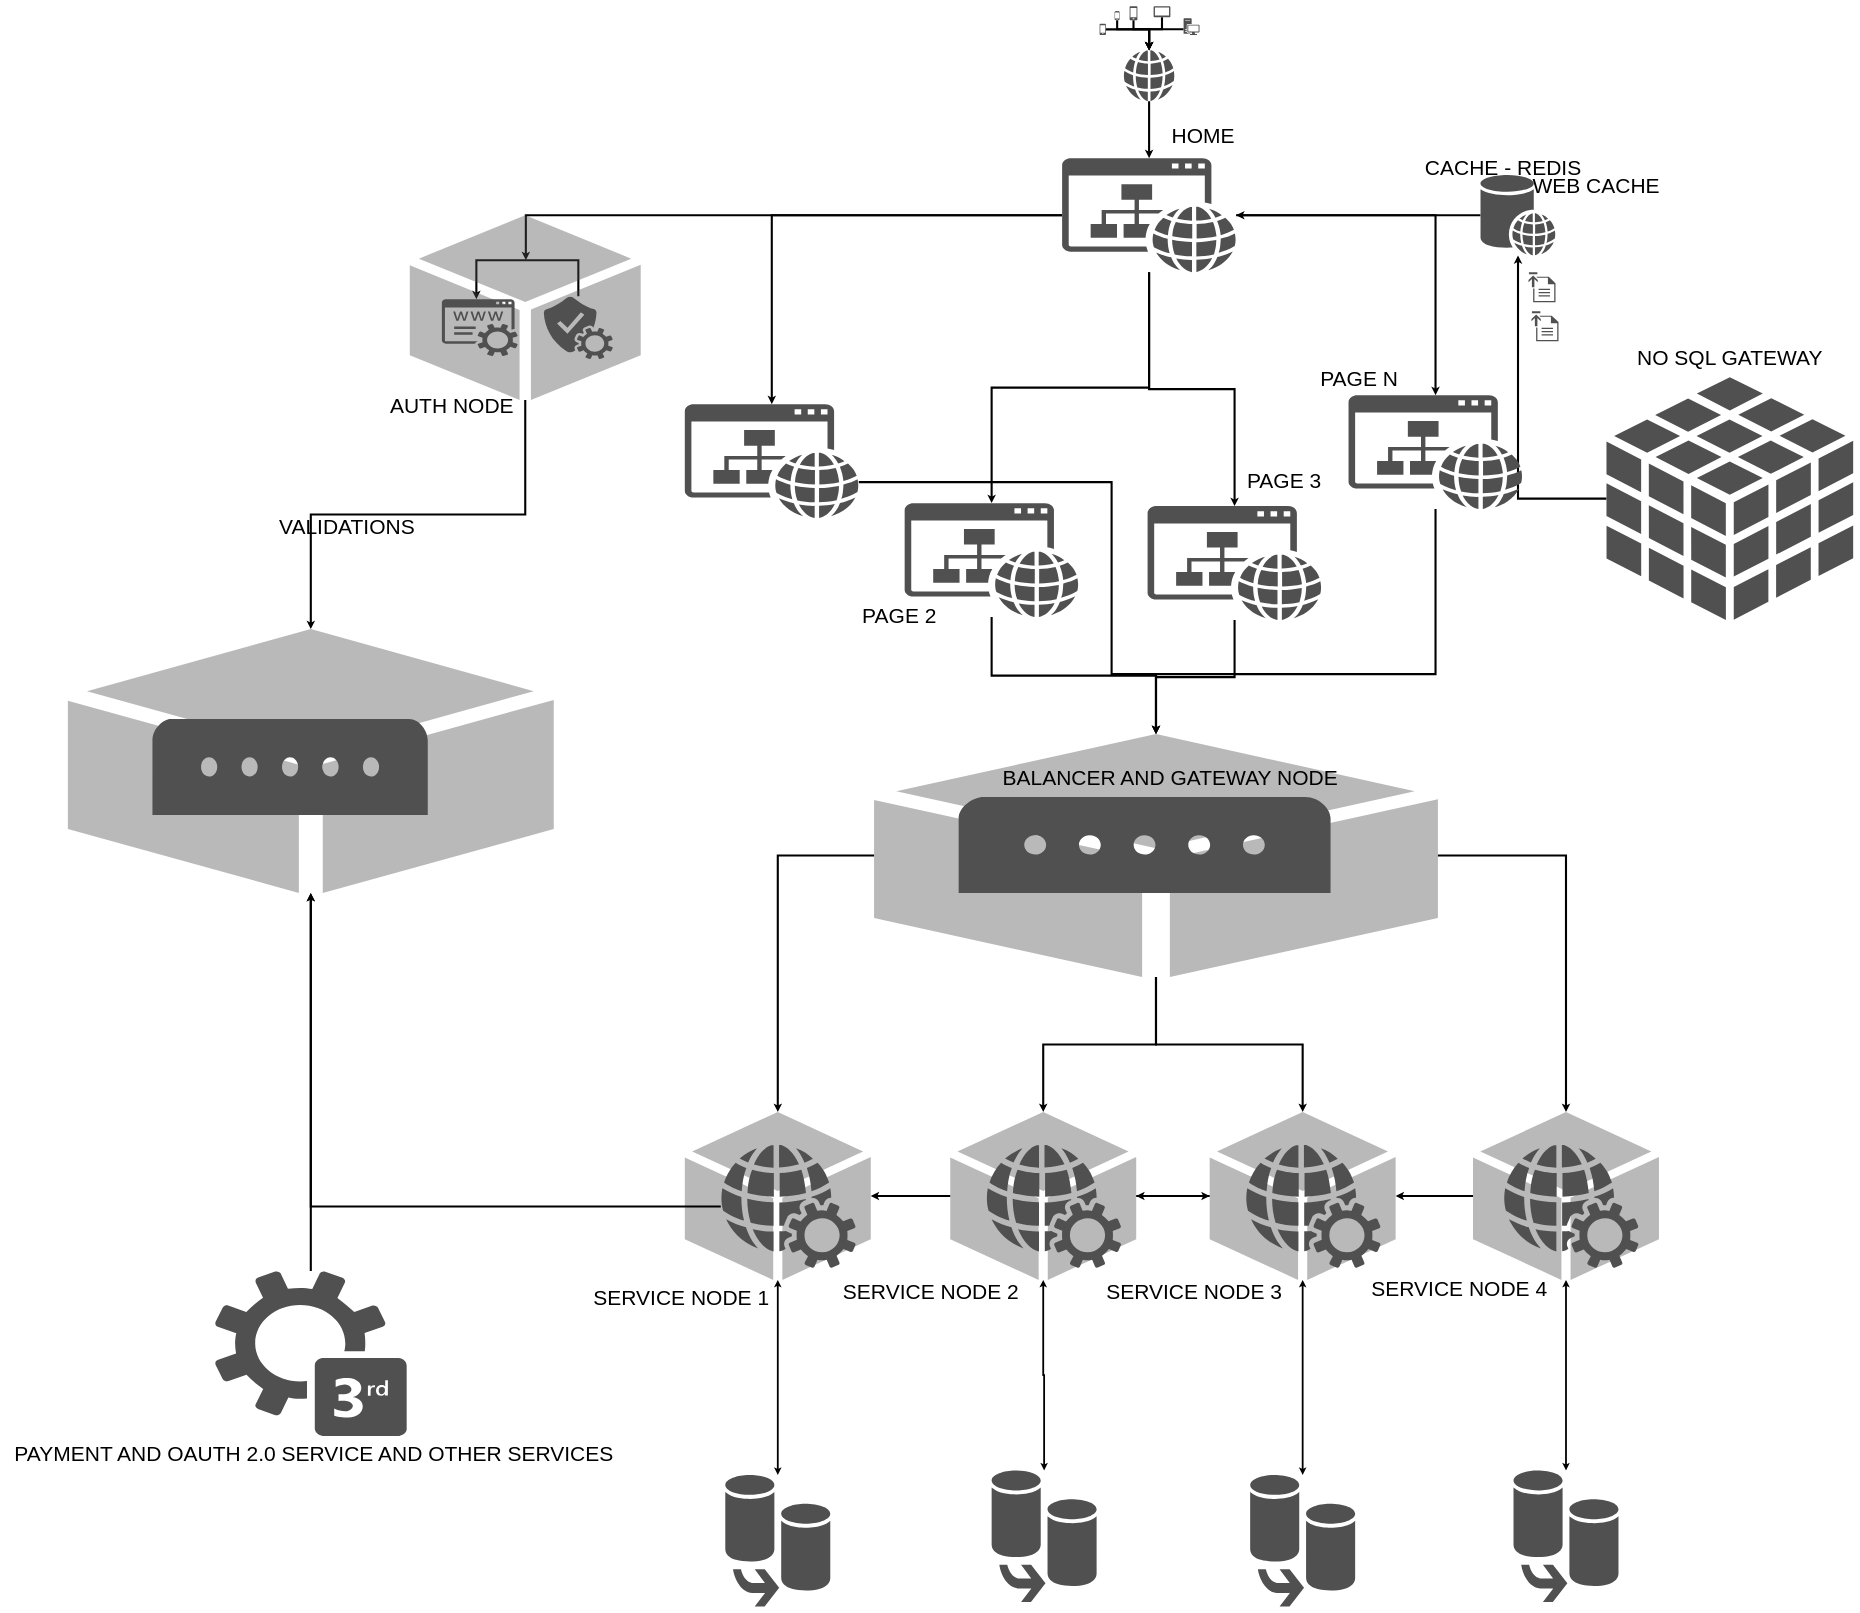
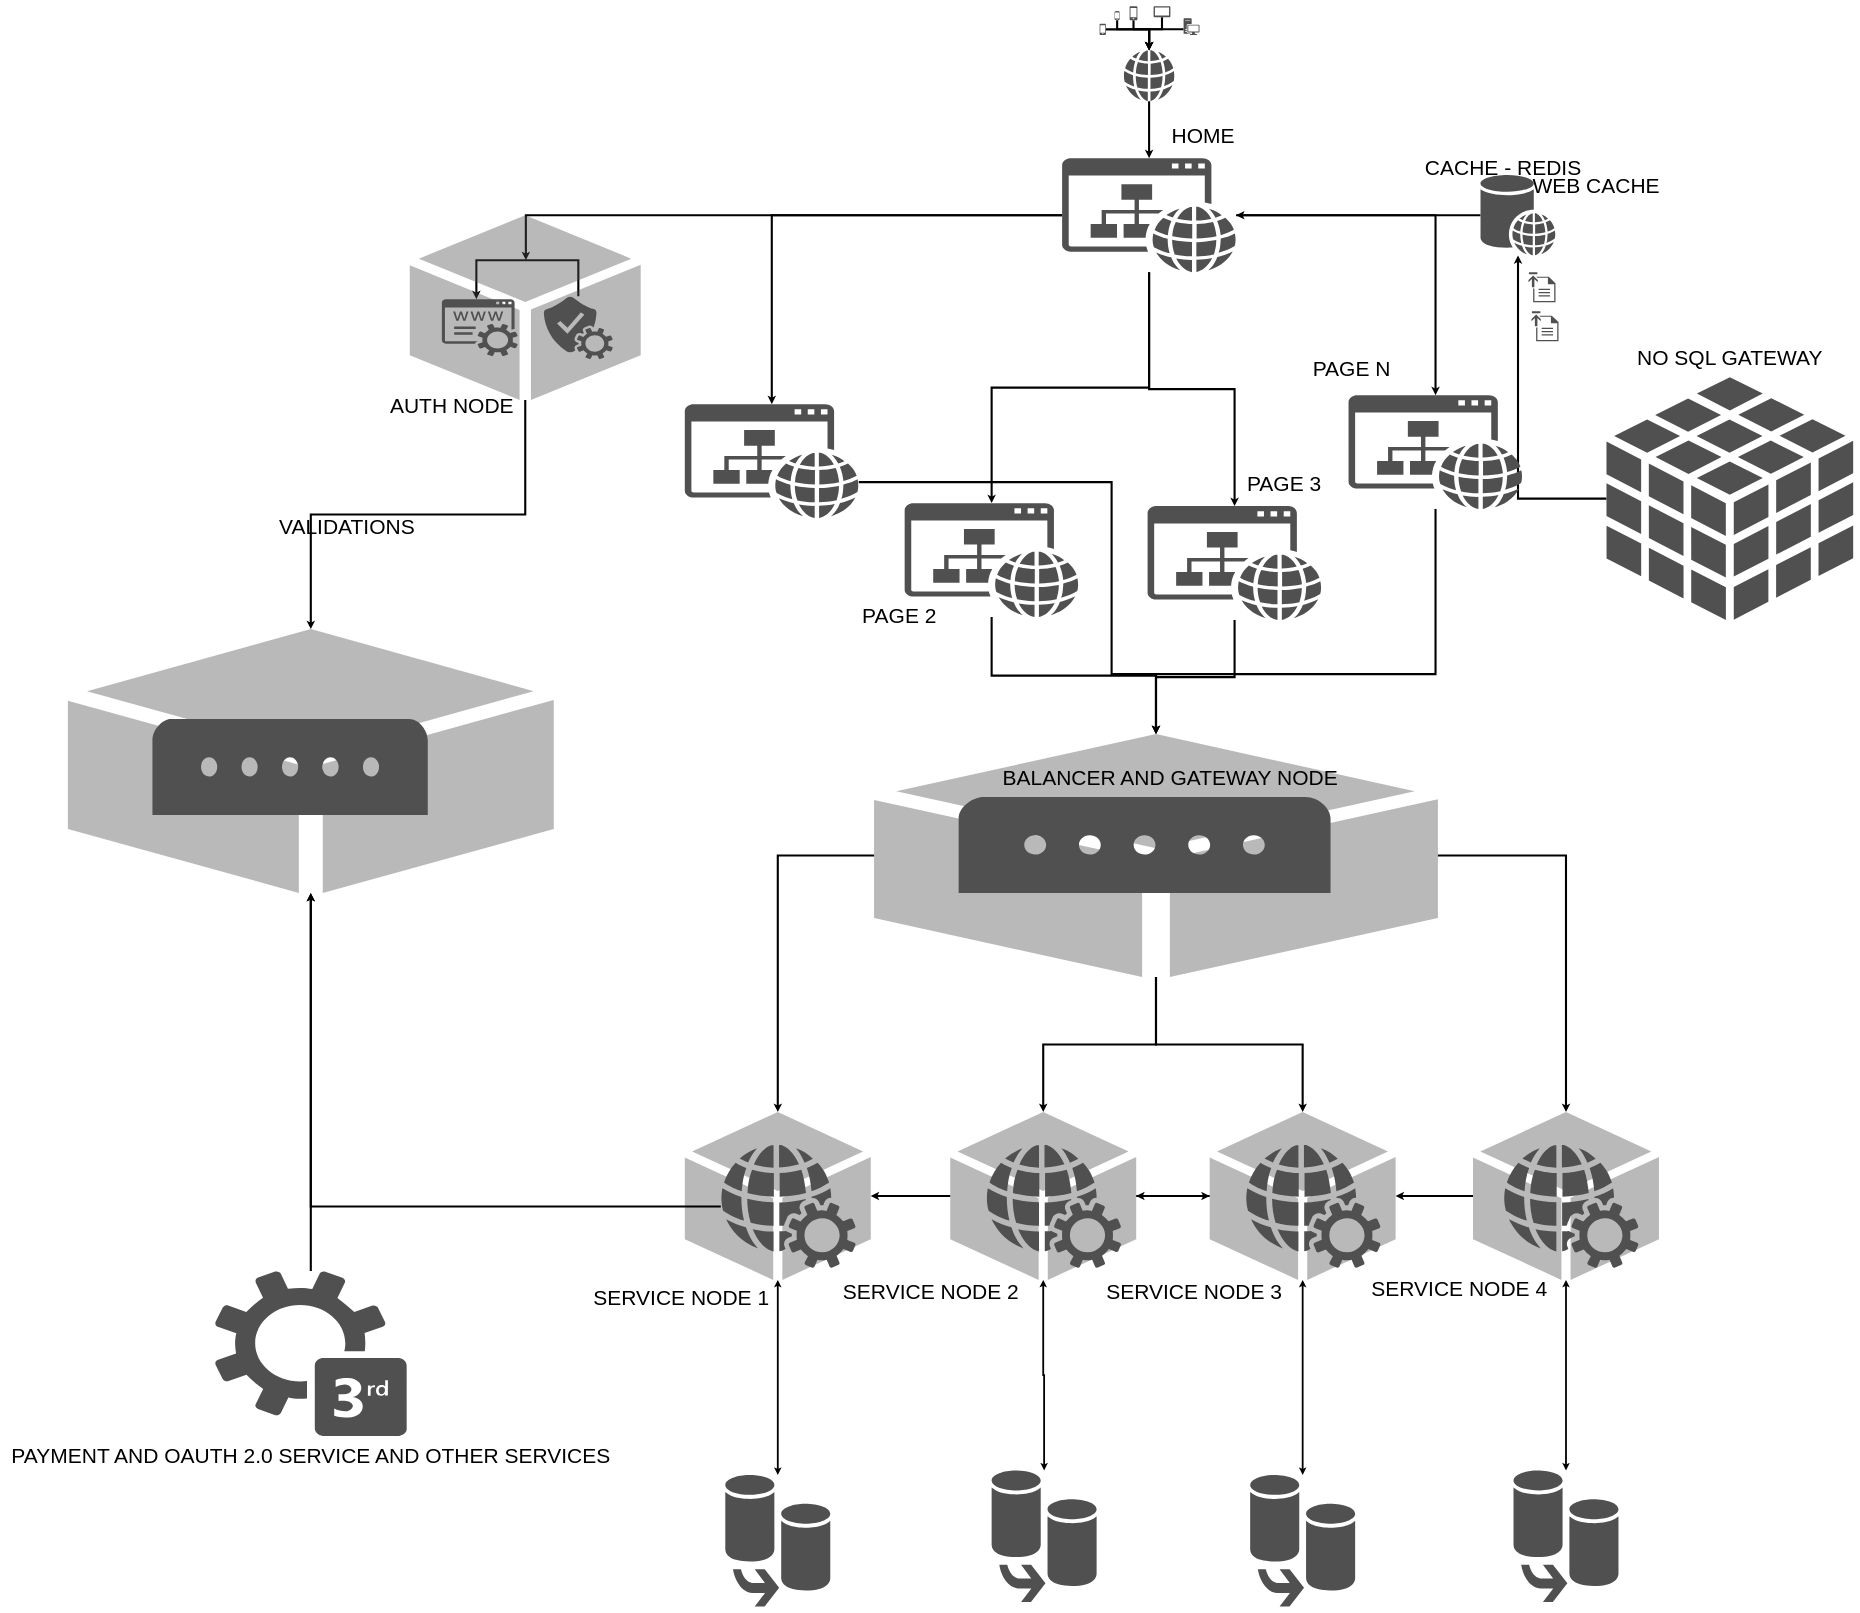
(1359, 379) -> (1352, 368)
(1284, 481) -> (1284, 484)
(314, 1454) -> (311, 1456)
